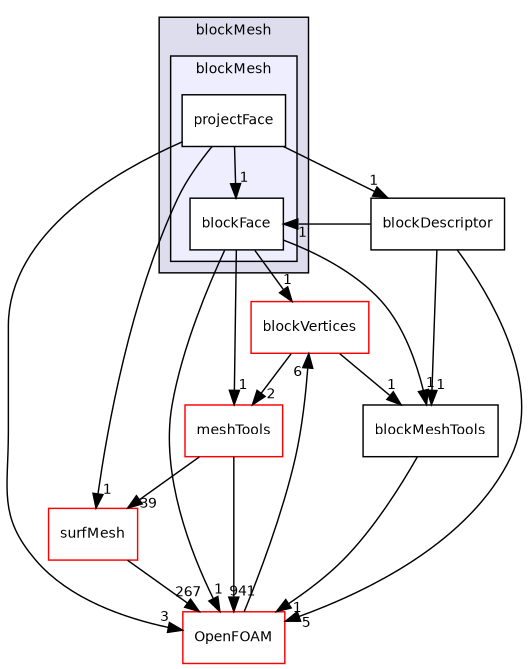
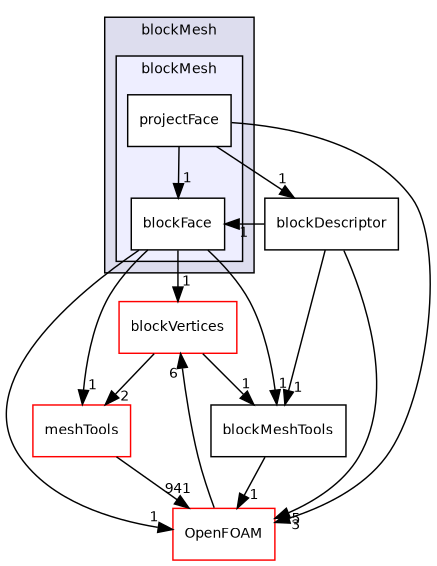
(93, 534) -> none
